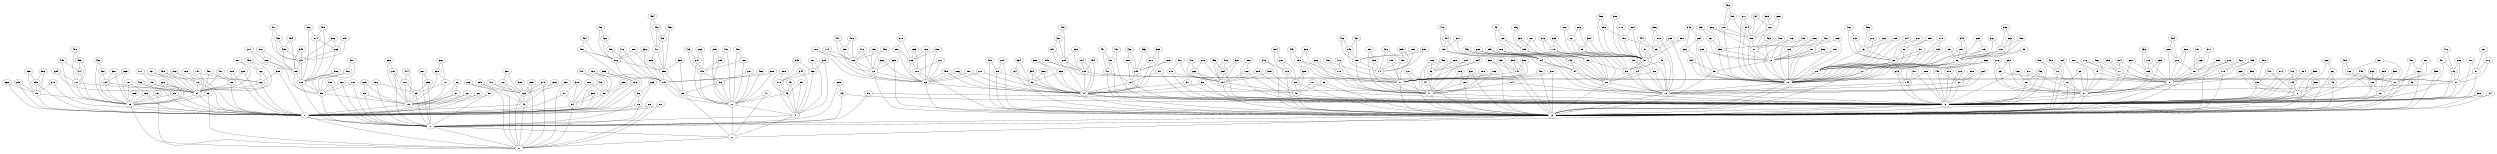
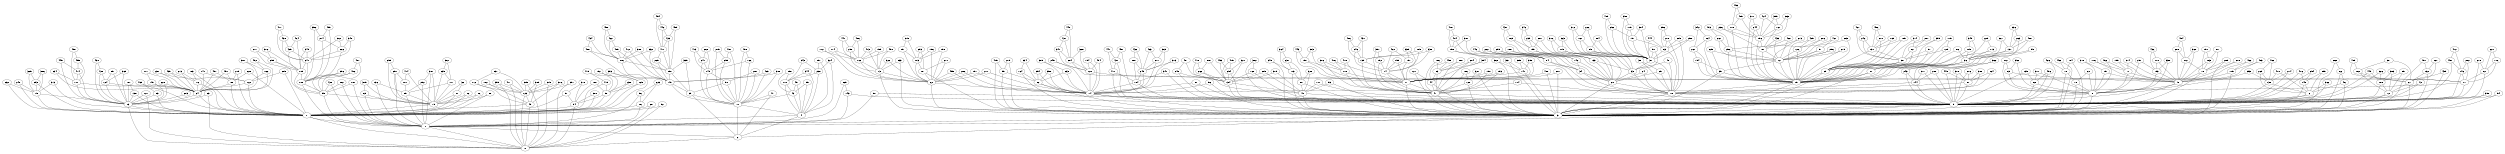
(405, 94) -> (434, 88)
